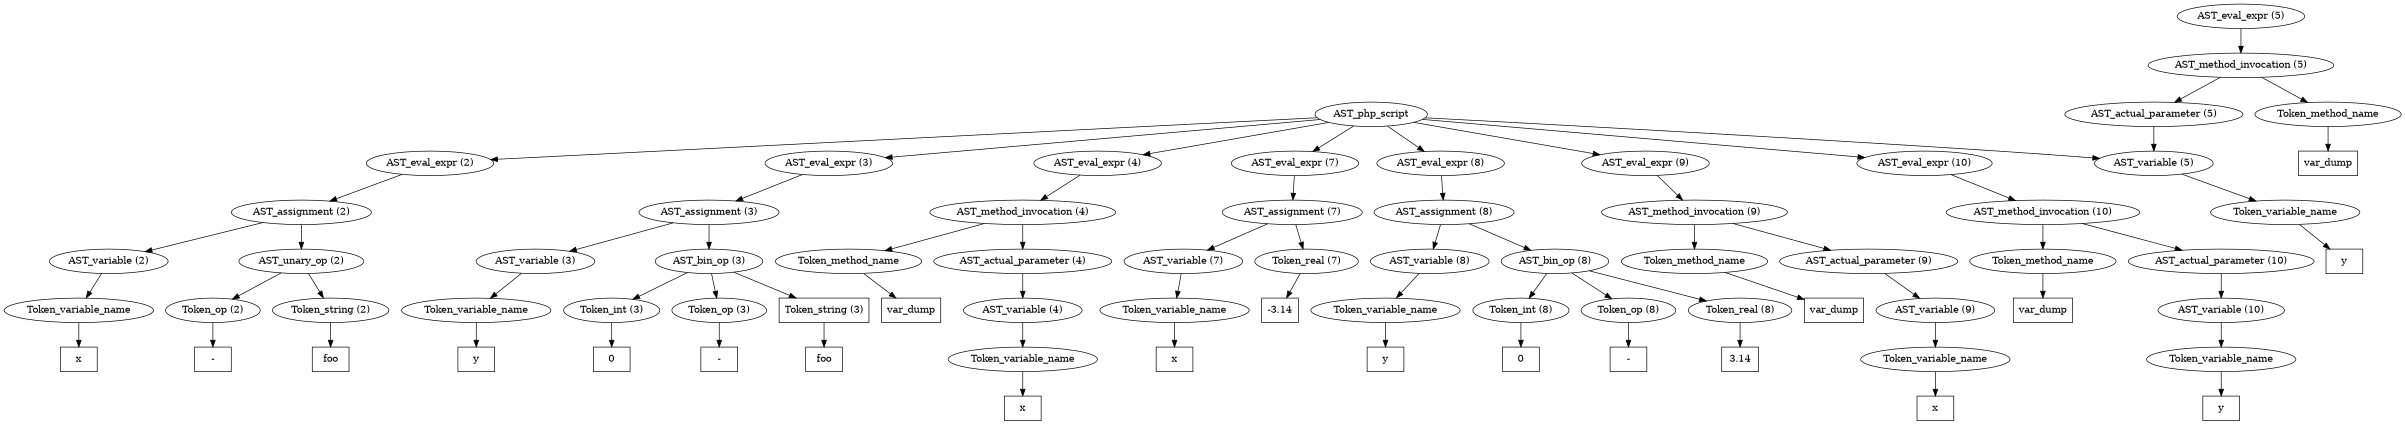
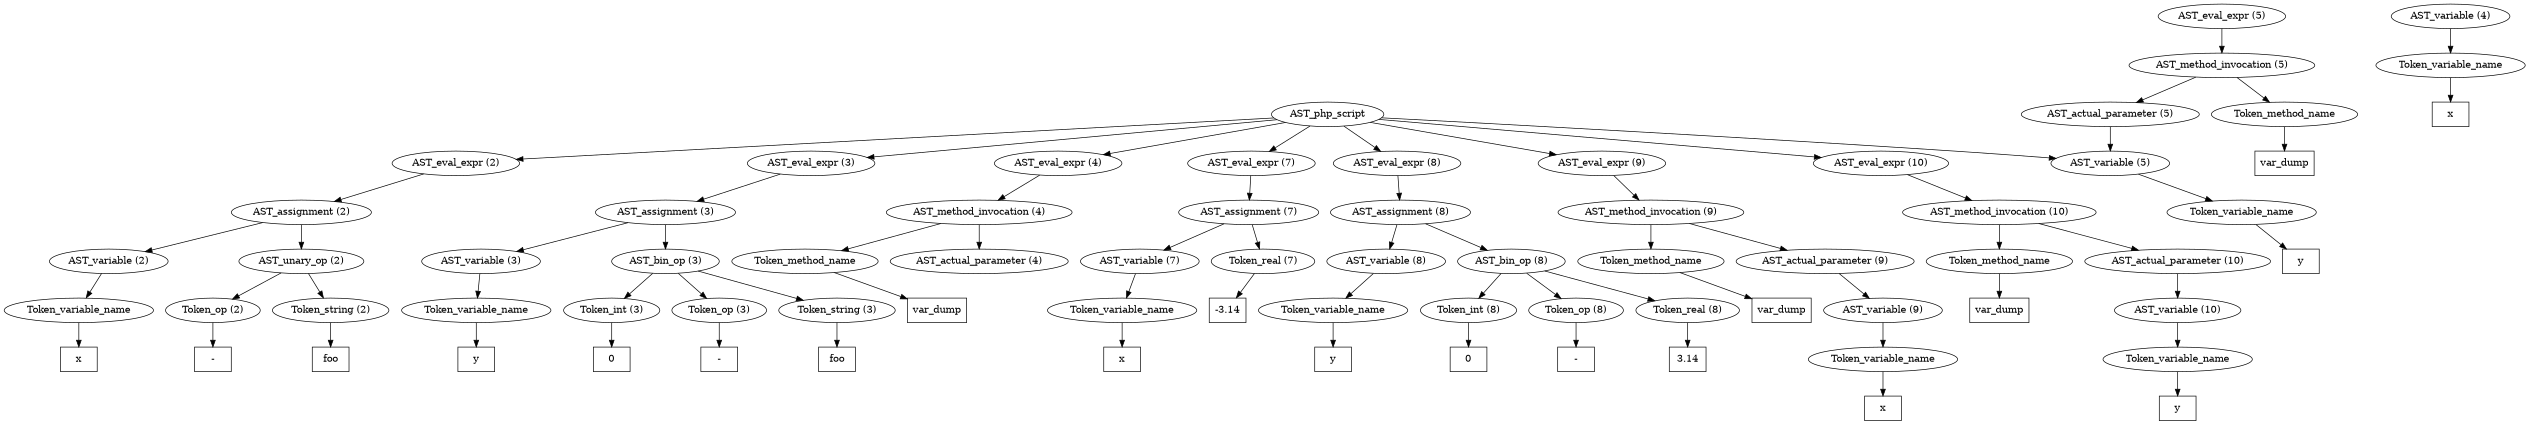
(1023, 282) -> none
(824, 310) -> (837, 310)
